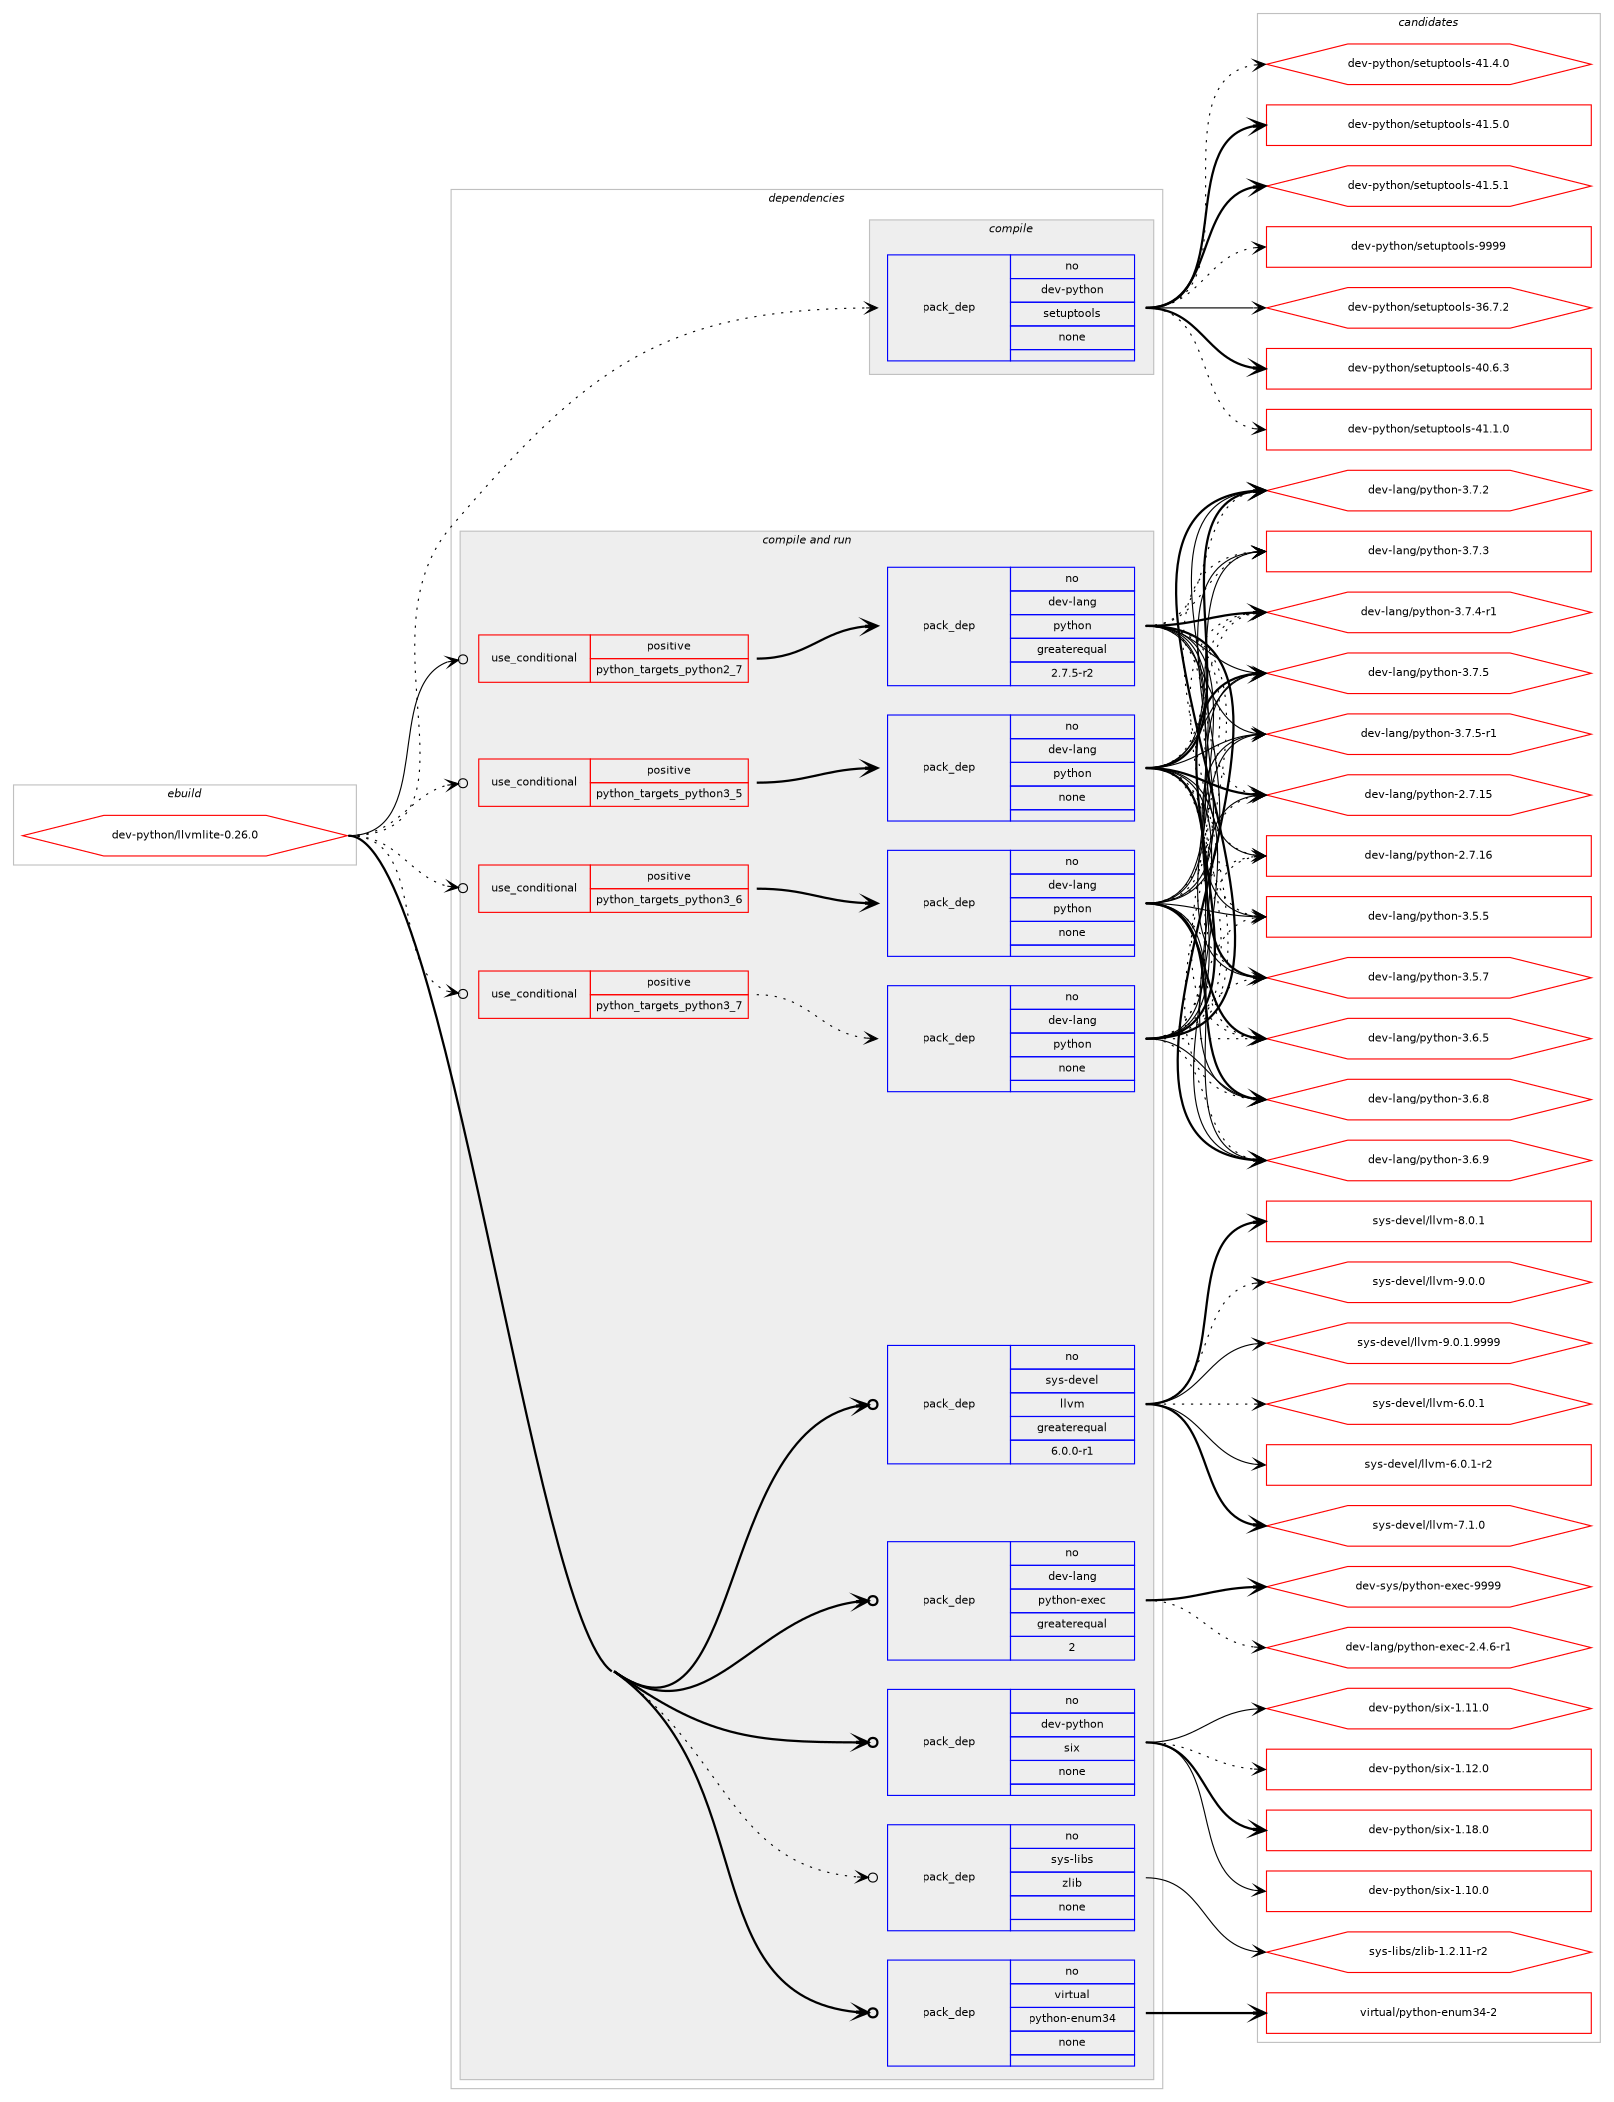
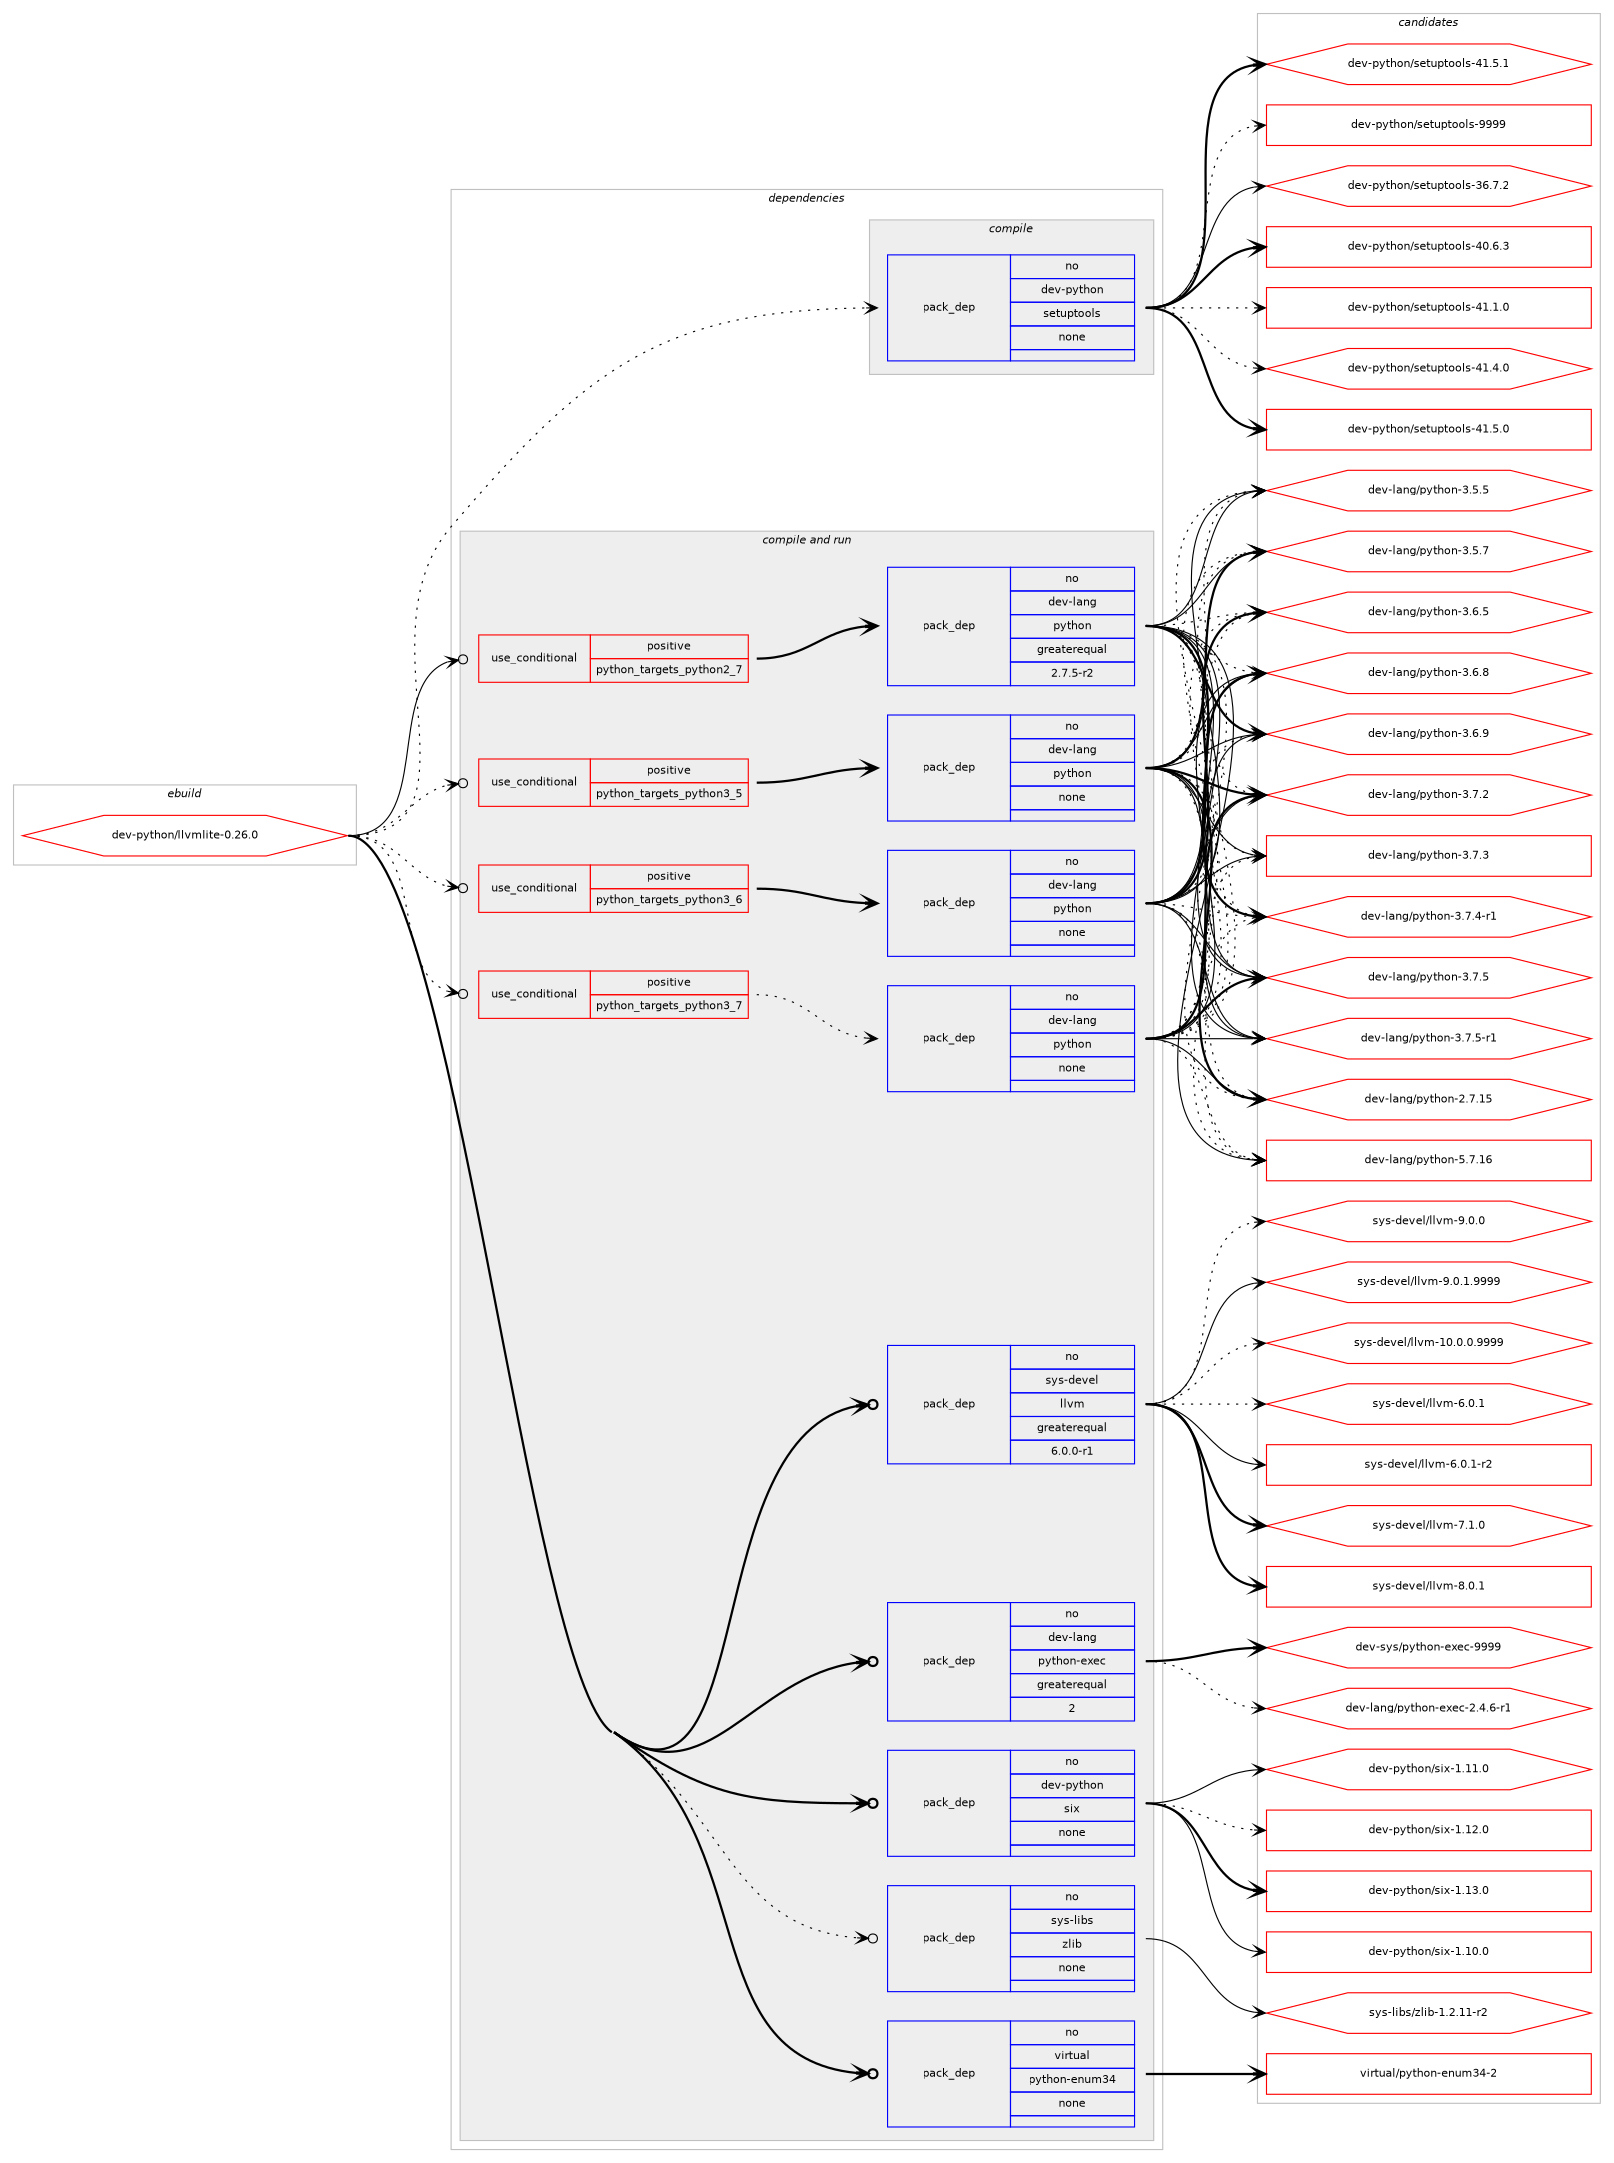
(1429, 856) -> (1429, 1160)
(1429, 917) -> (1429, 491)
none -> (1429, 1343)
(1429, 1830) -> (1429, 1891)
